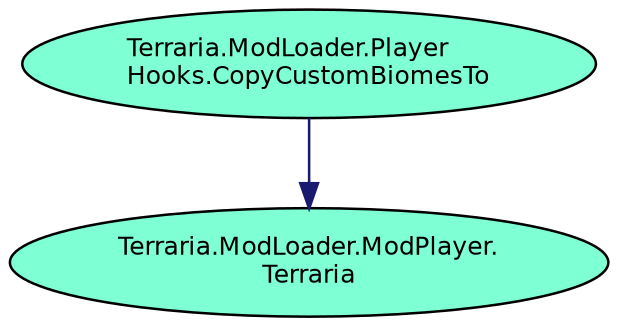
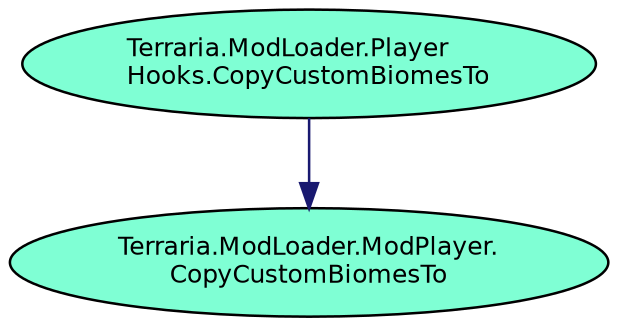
(309, 262) -> (309, 262)
